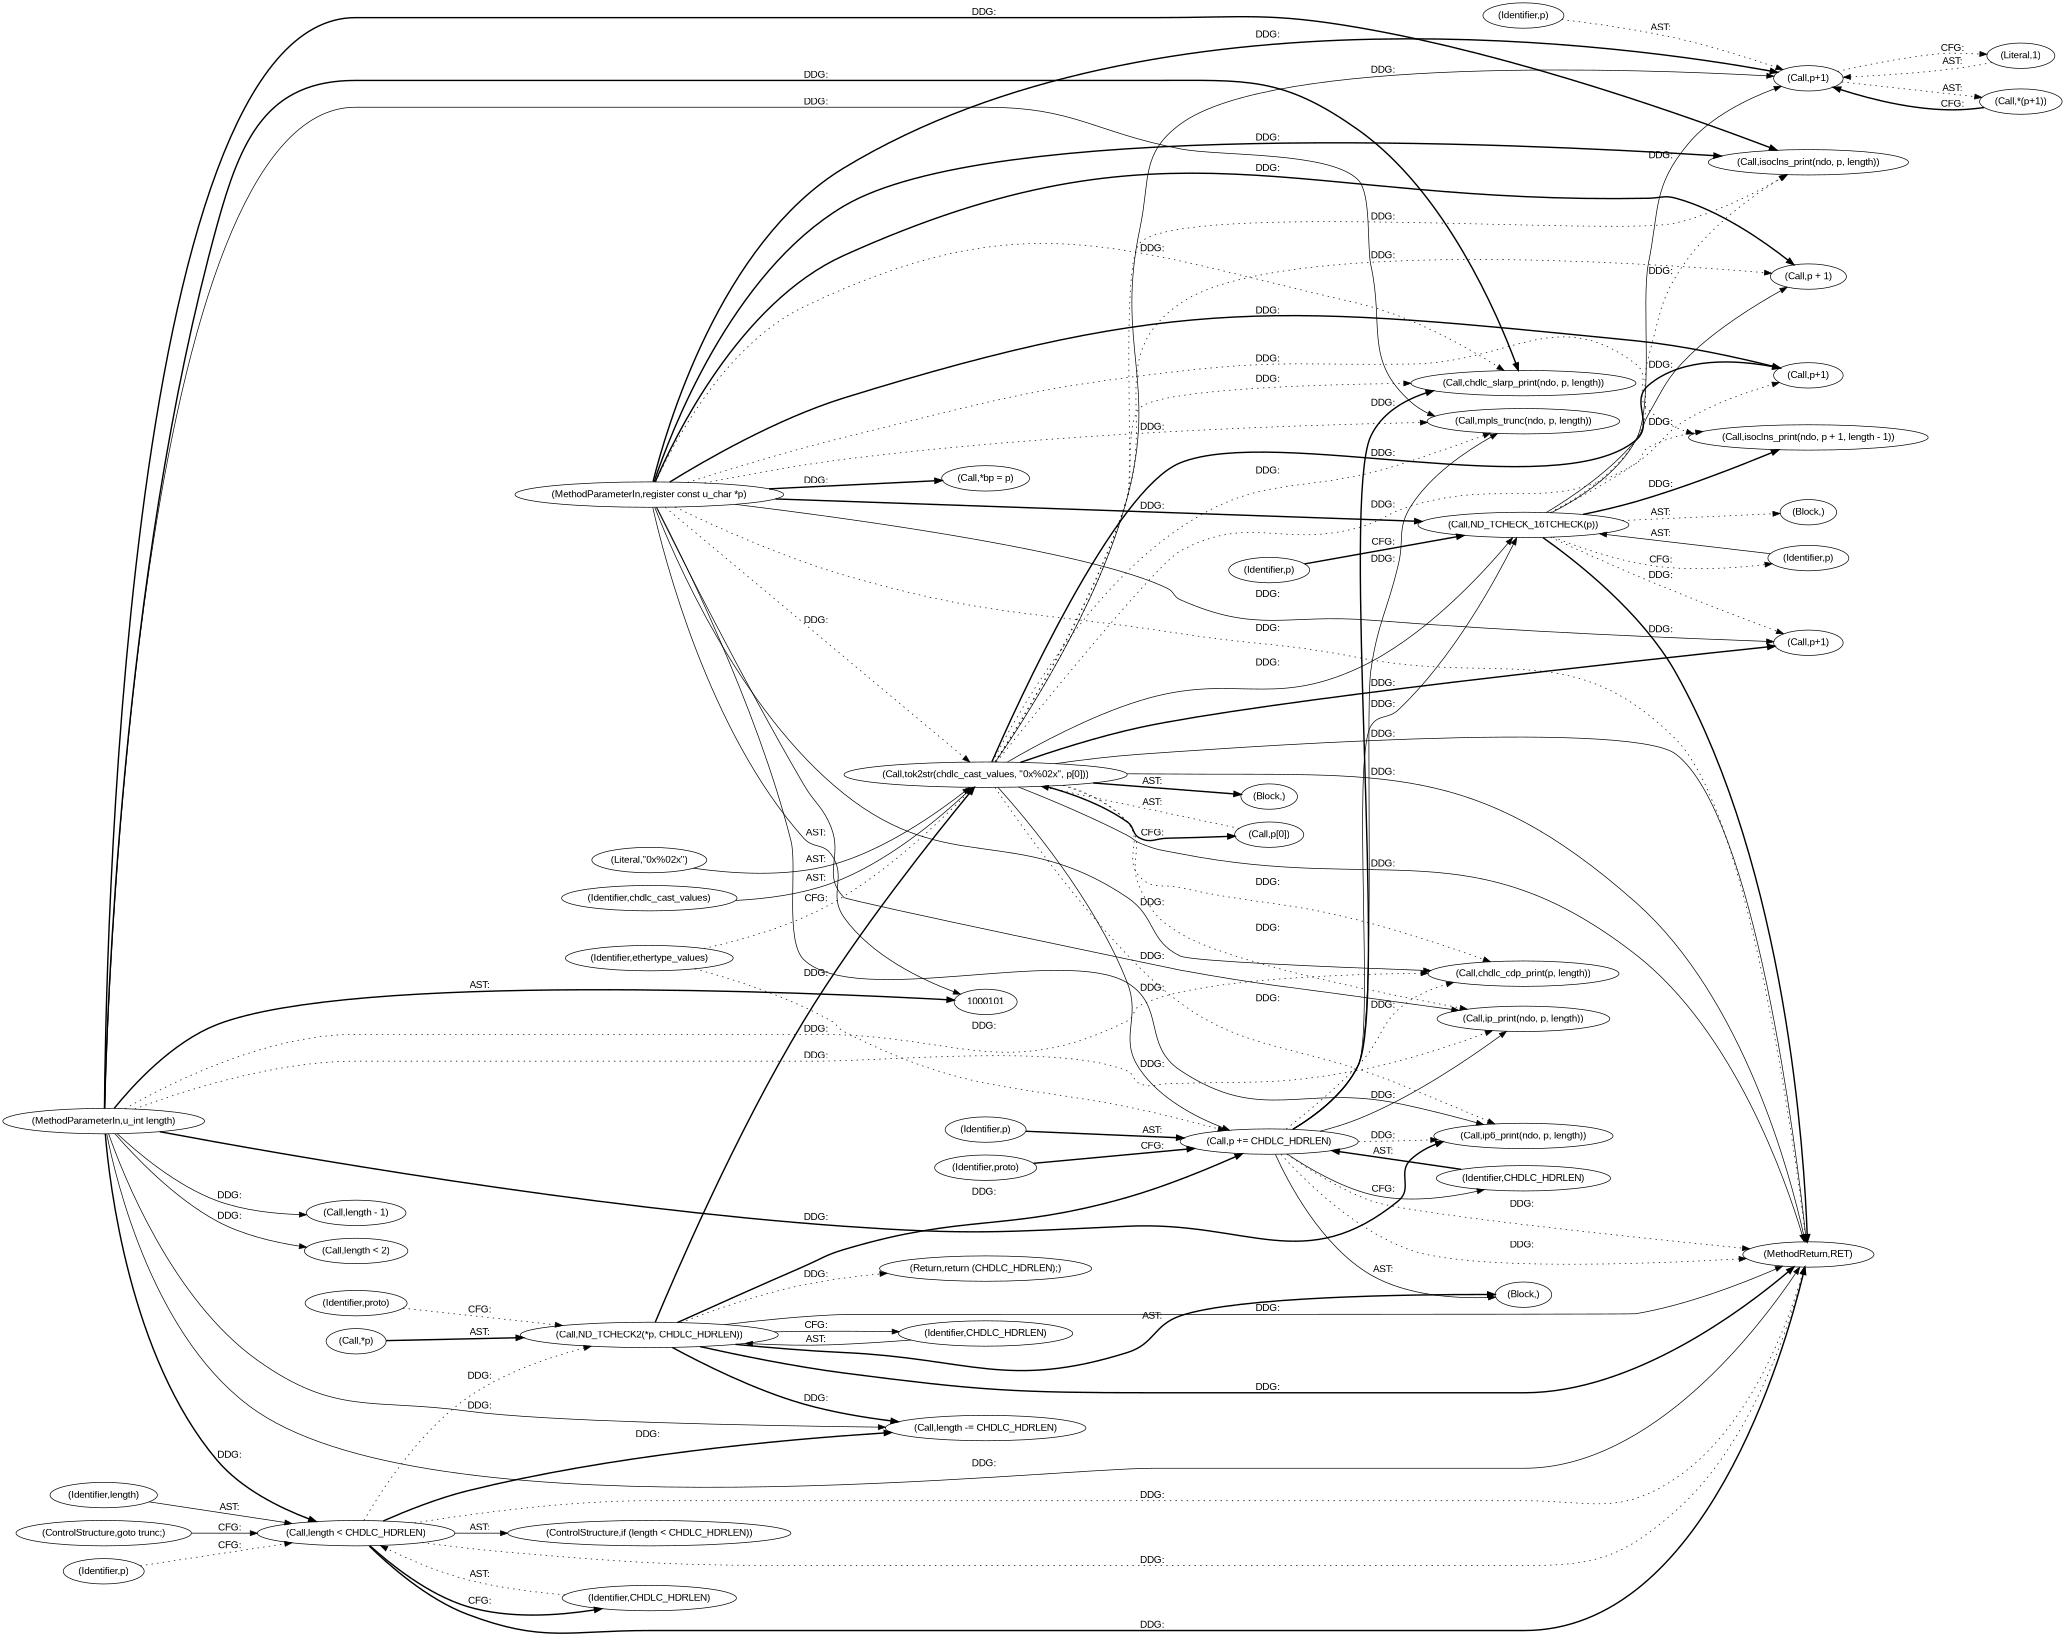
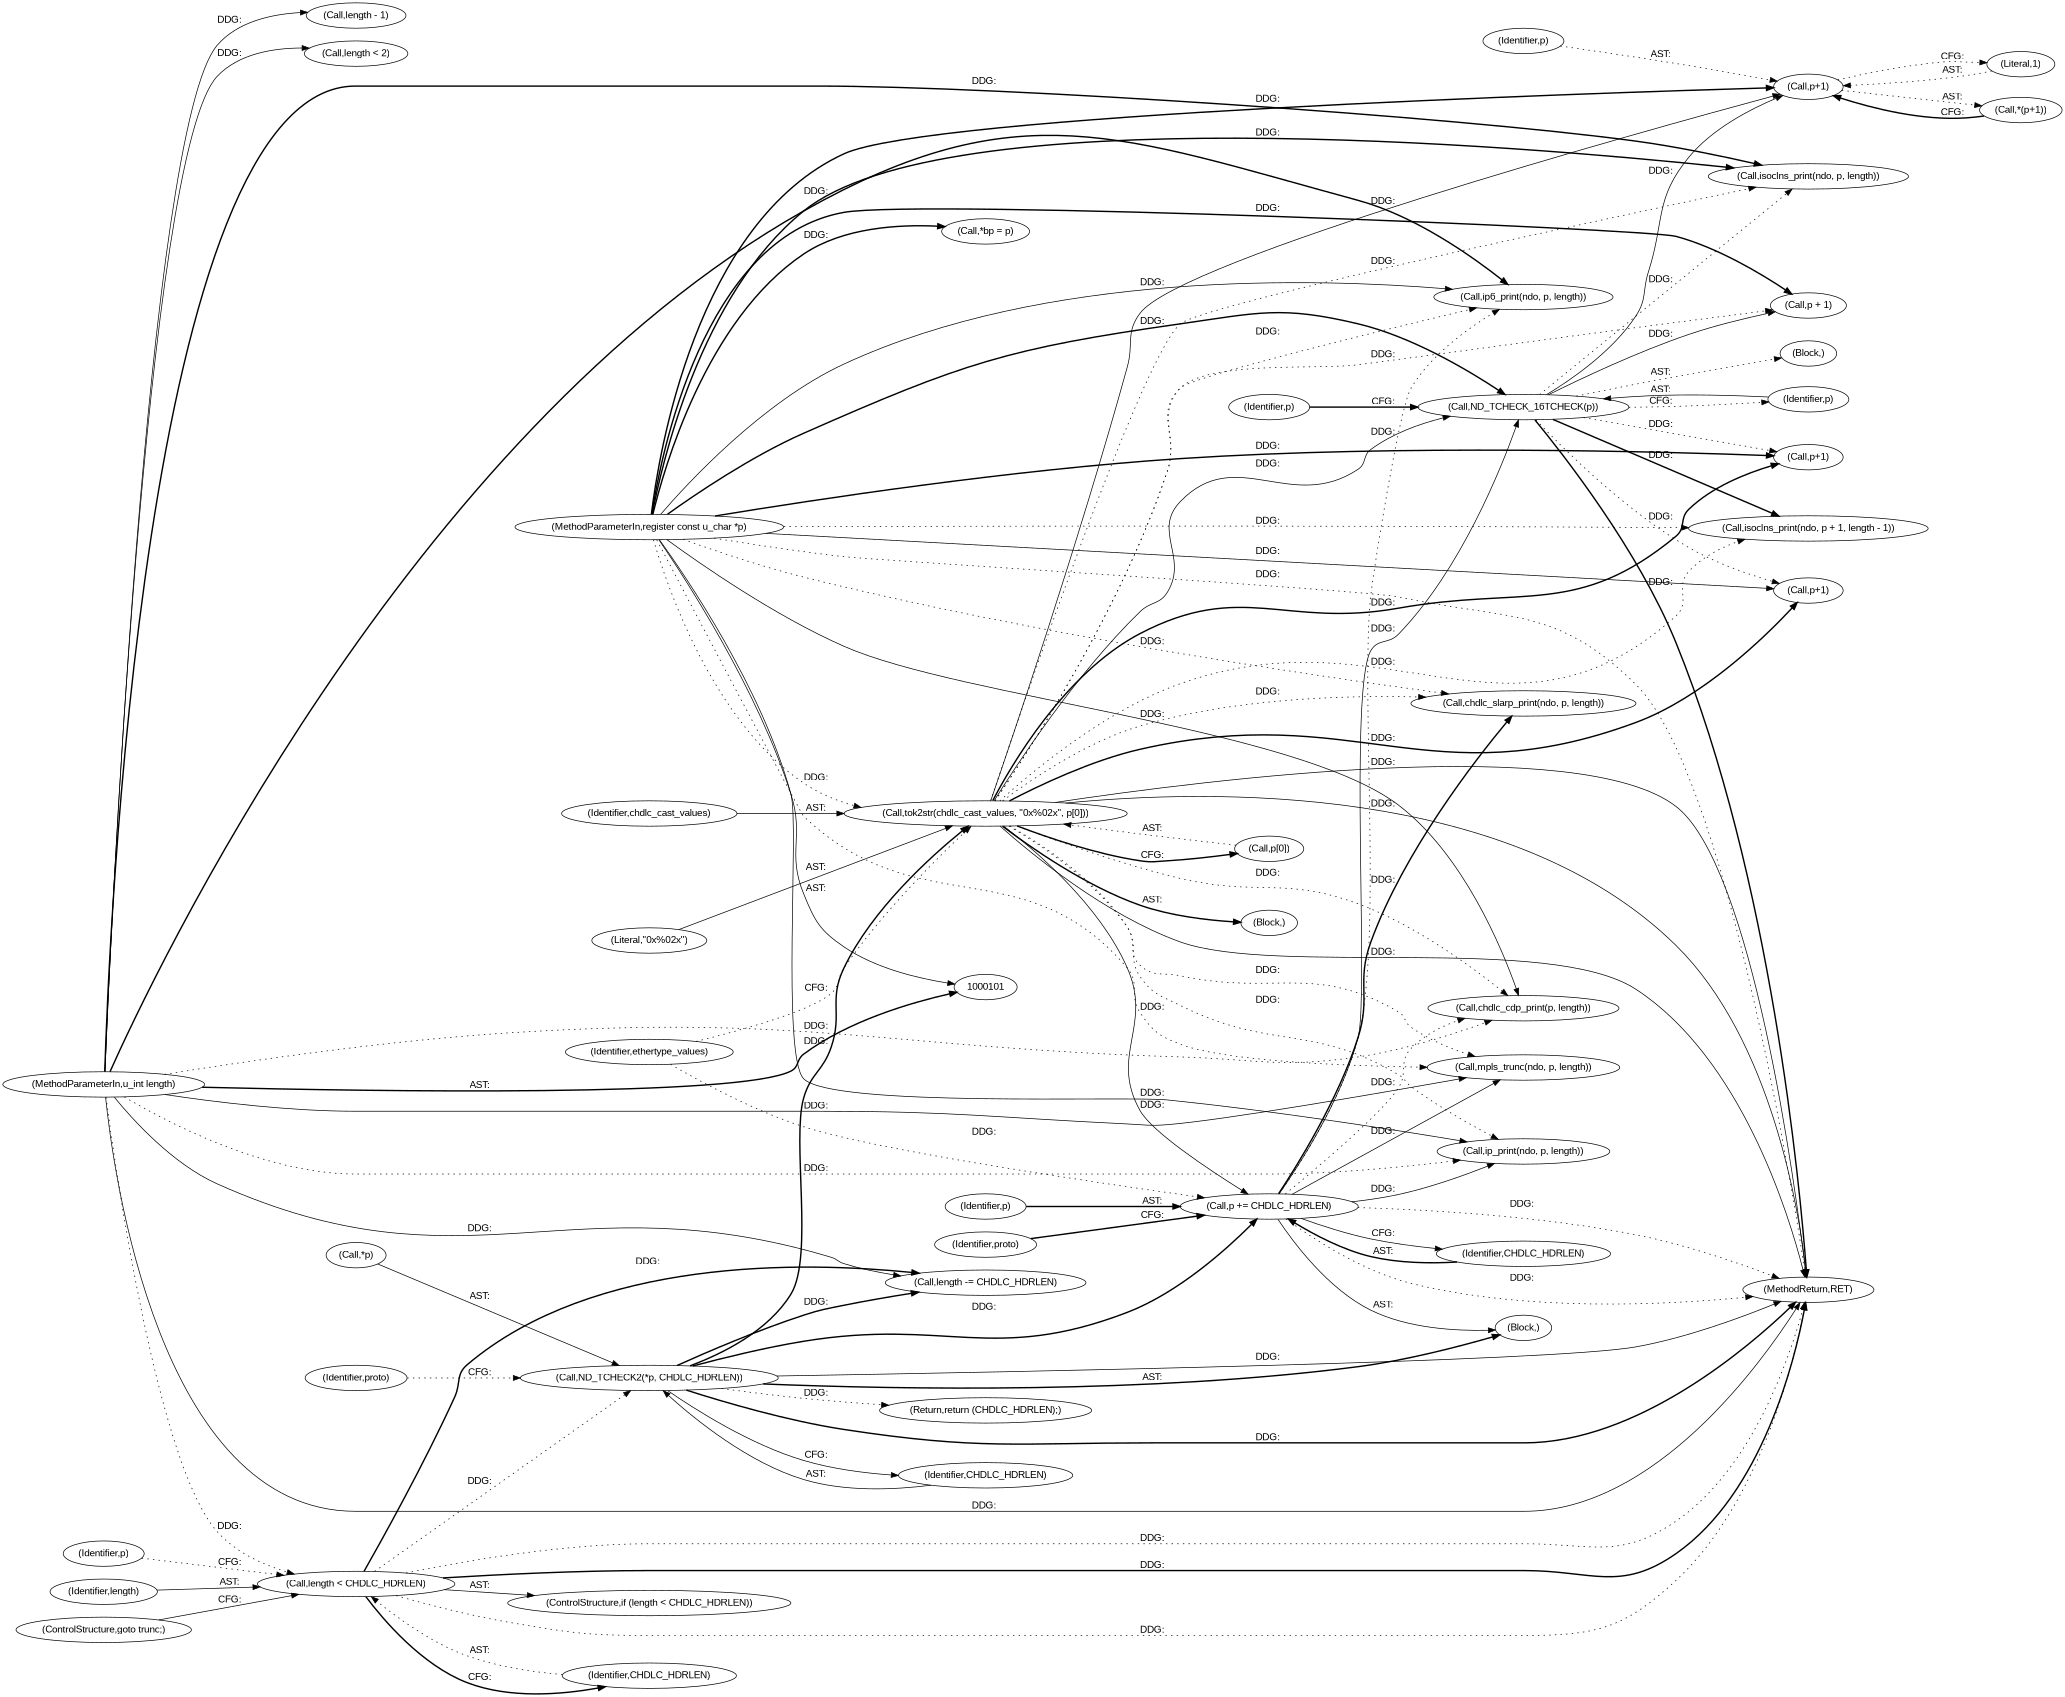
(449, 80) -> none
(451, 1339) -> (495, 1313)
(157, 1357) -> (153, 1360)
